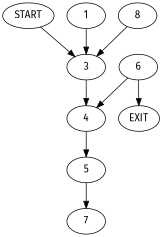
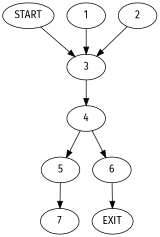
(138, 16) -> (138, 16)
(115, 90) -> (97, 141)
